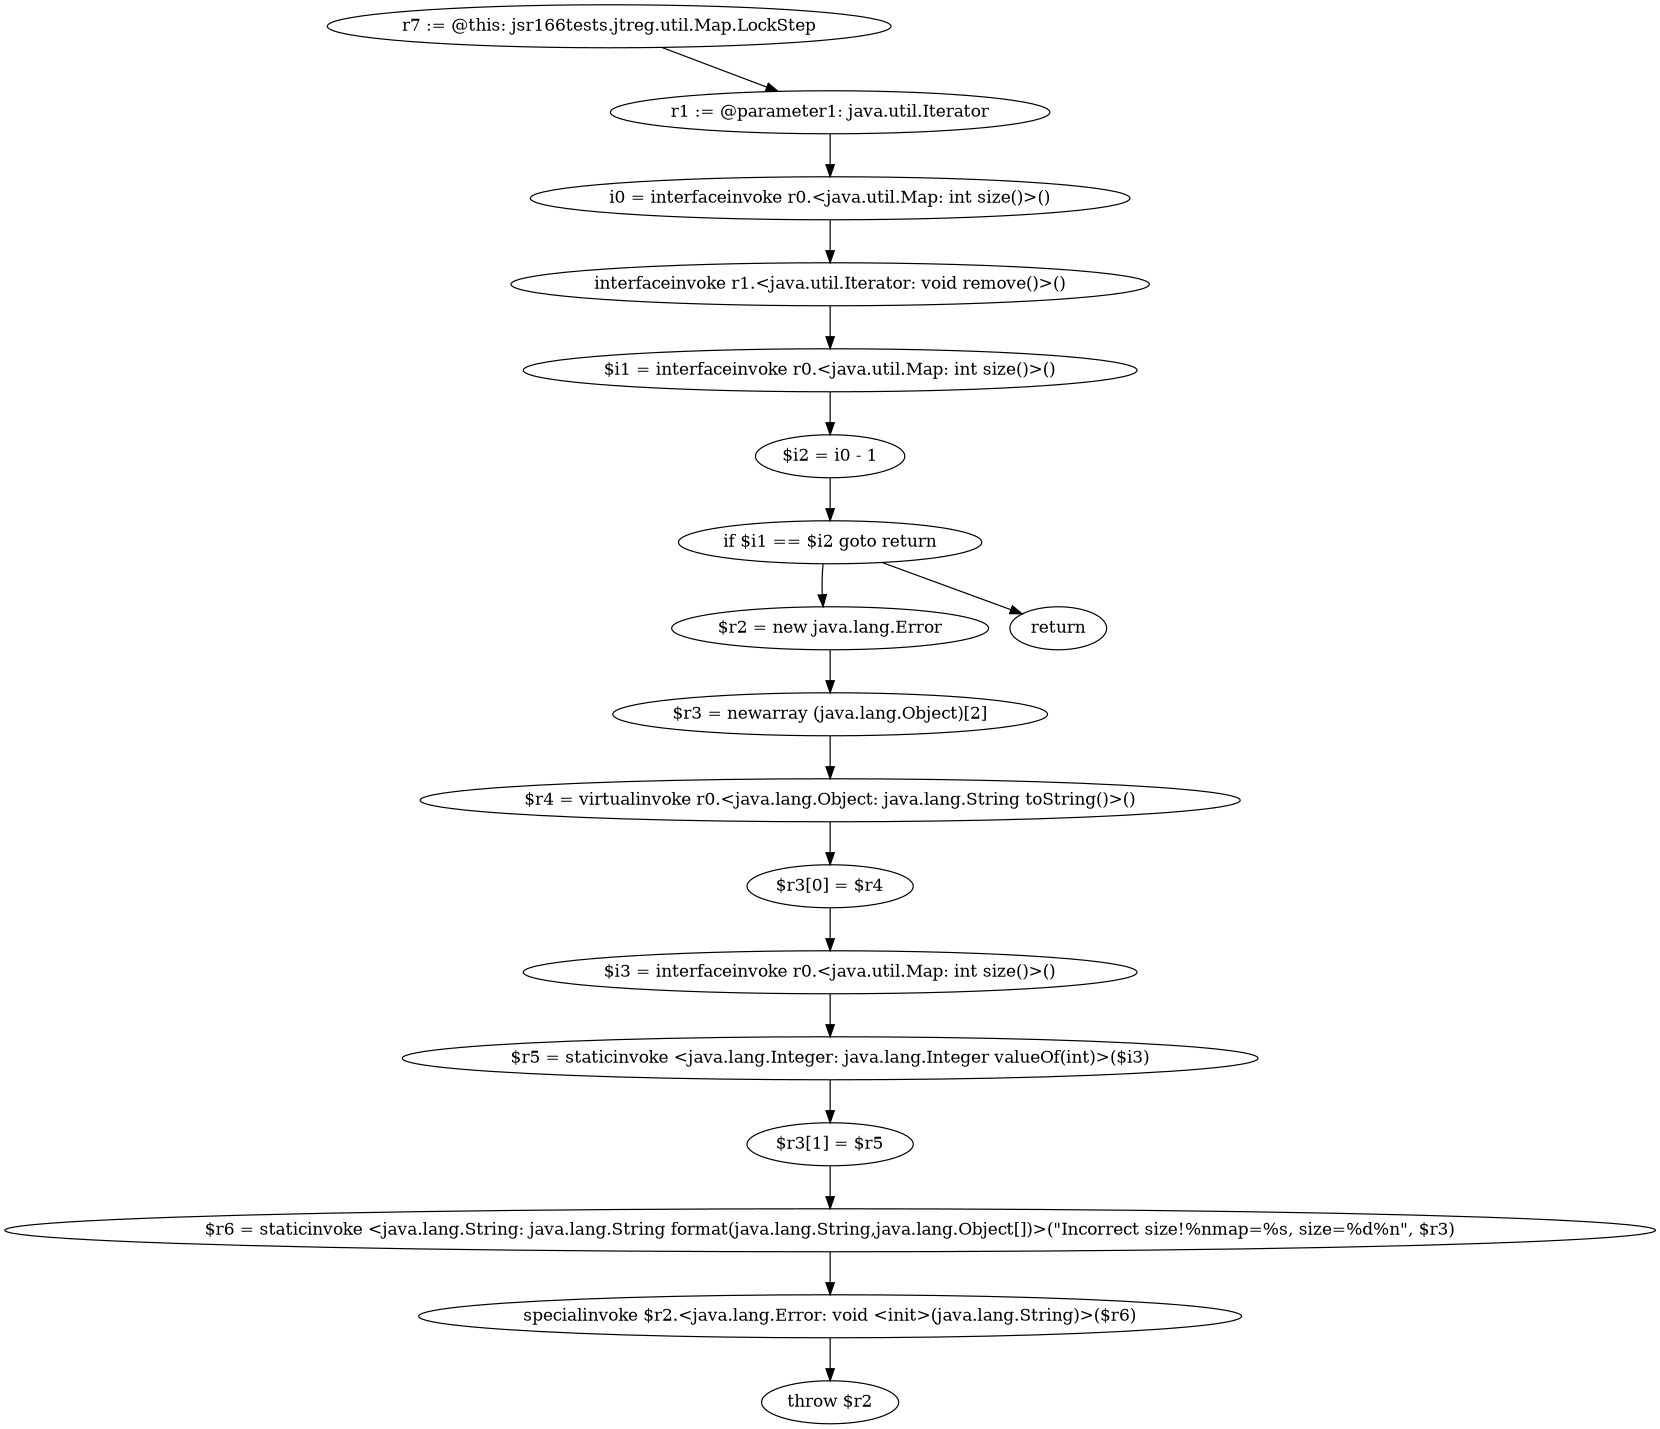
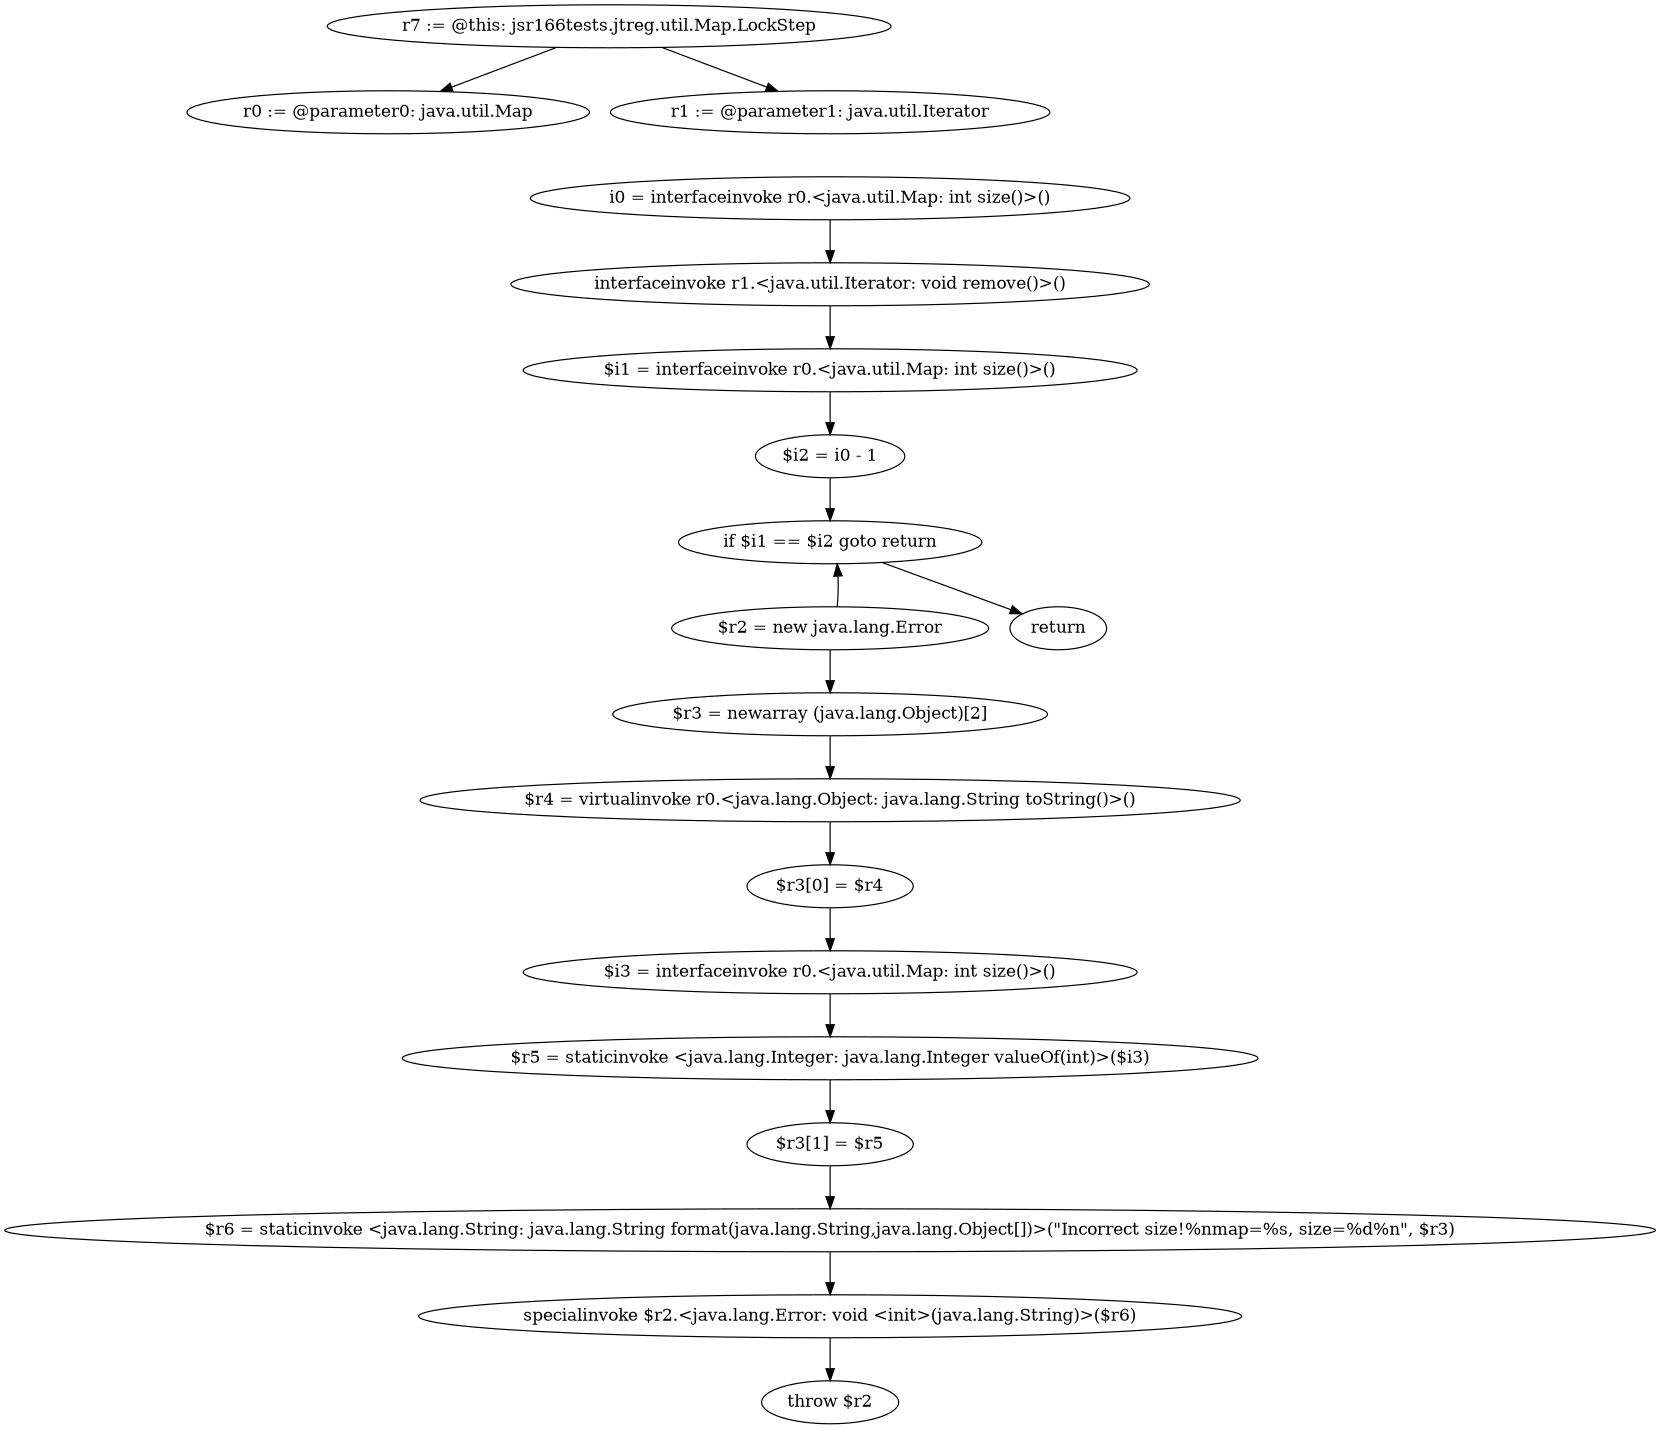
none -> (388, 112)
(830, 149) -> none
(822, 579) -> (838, 591)
